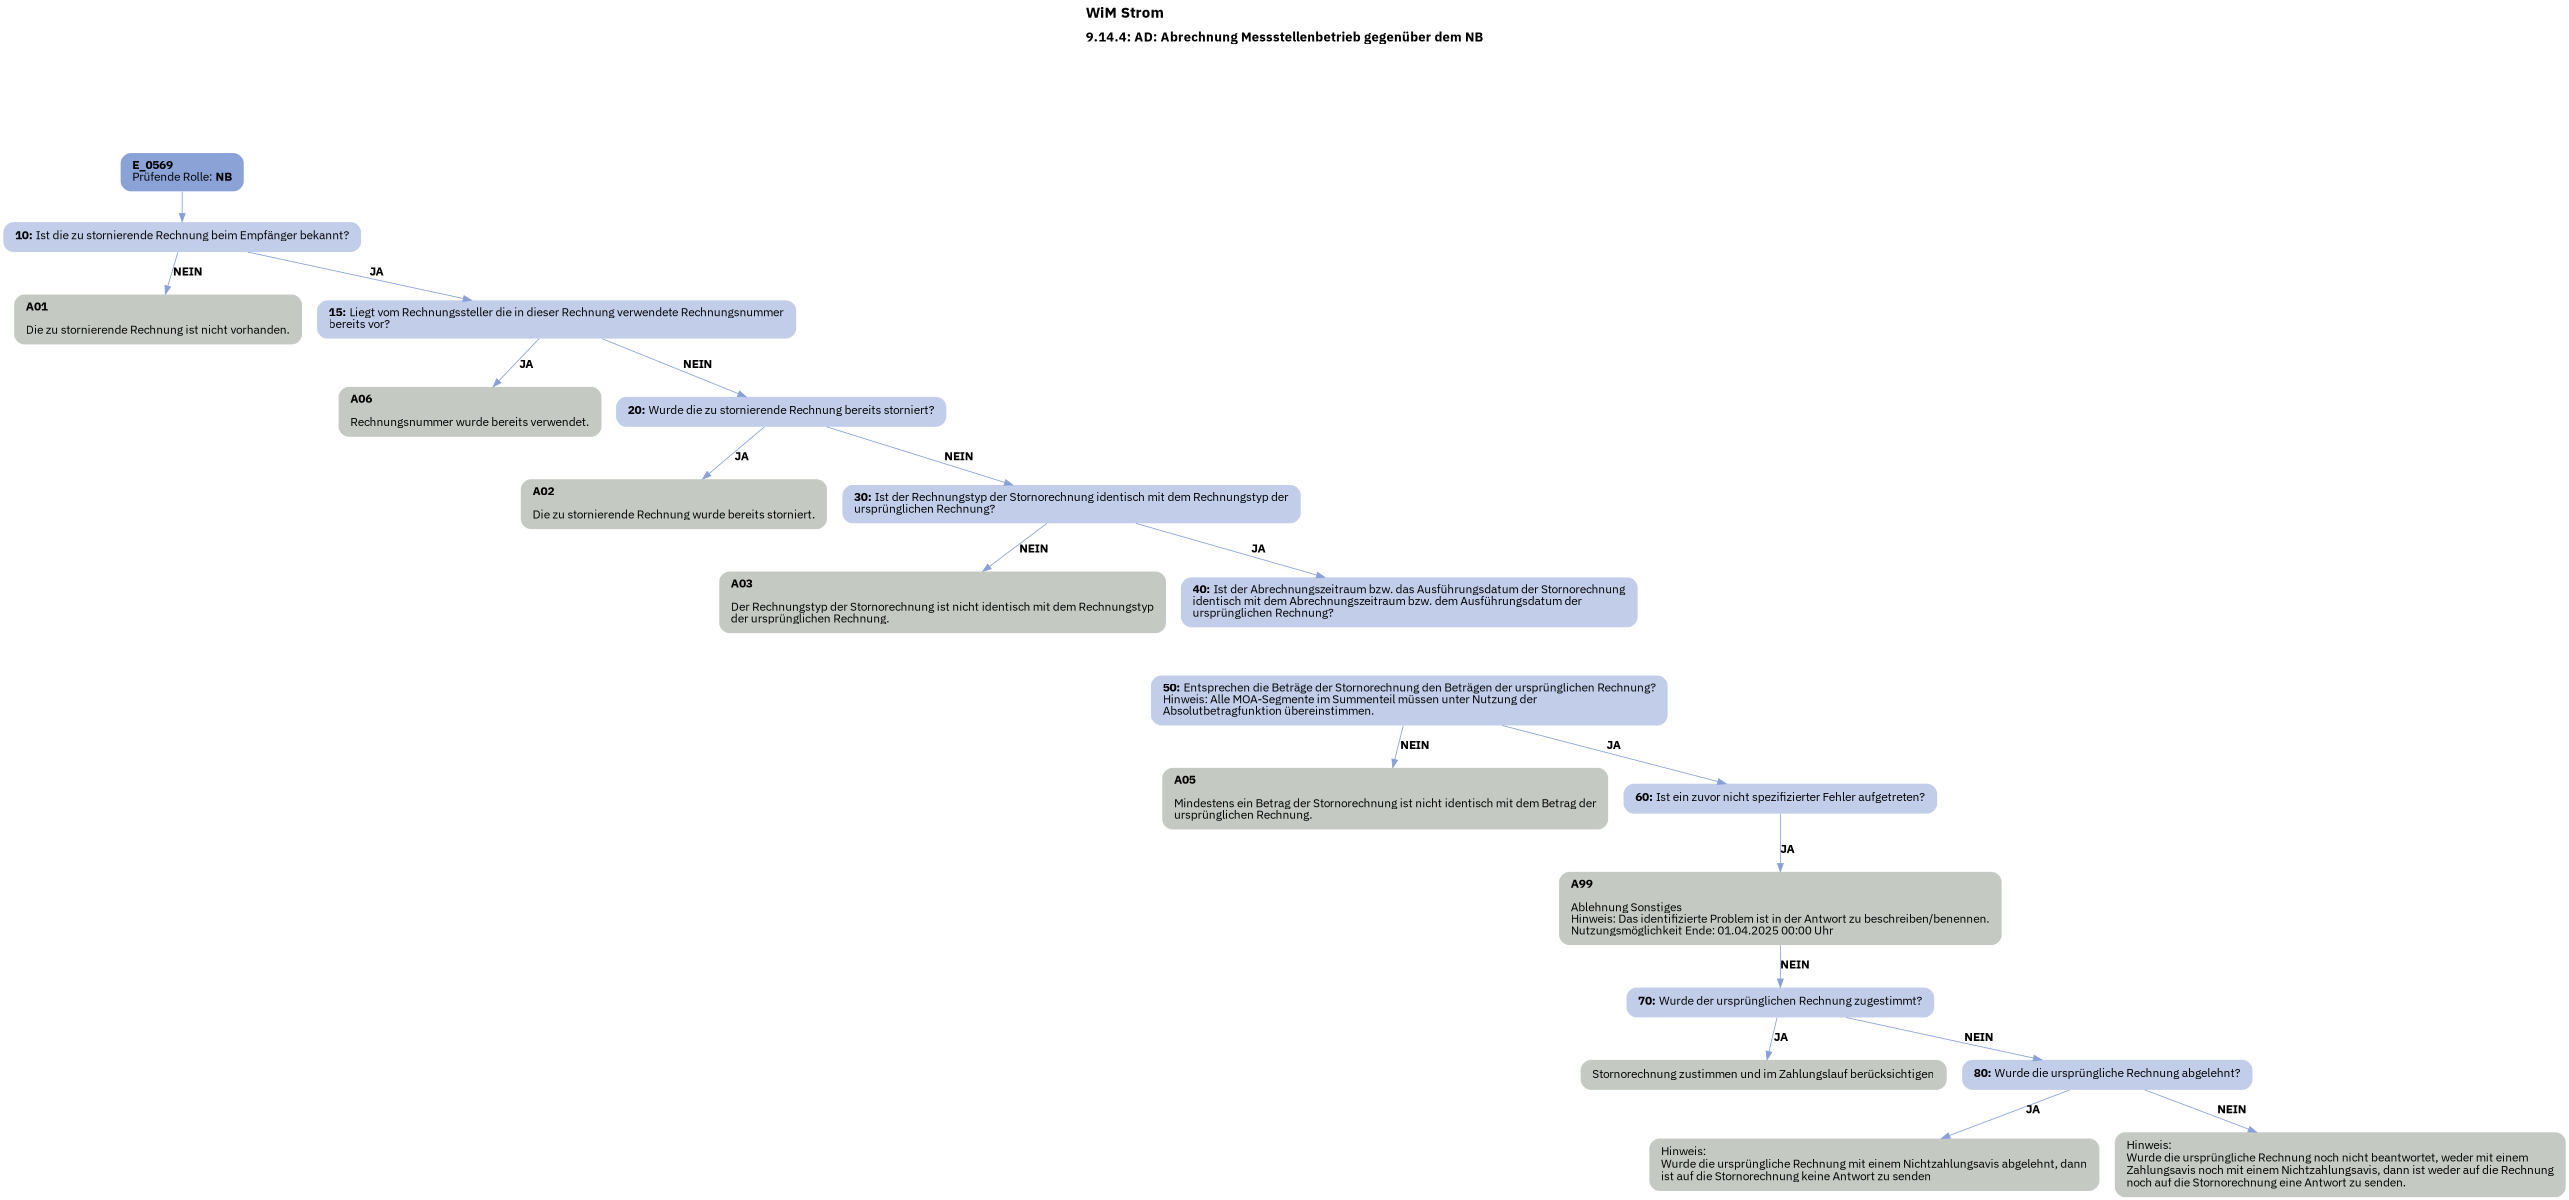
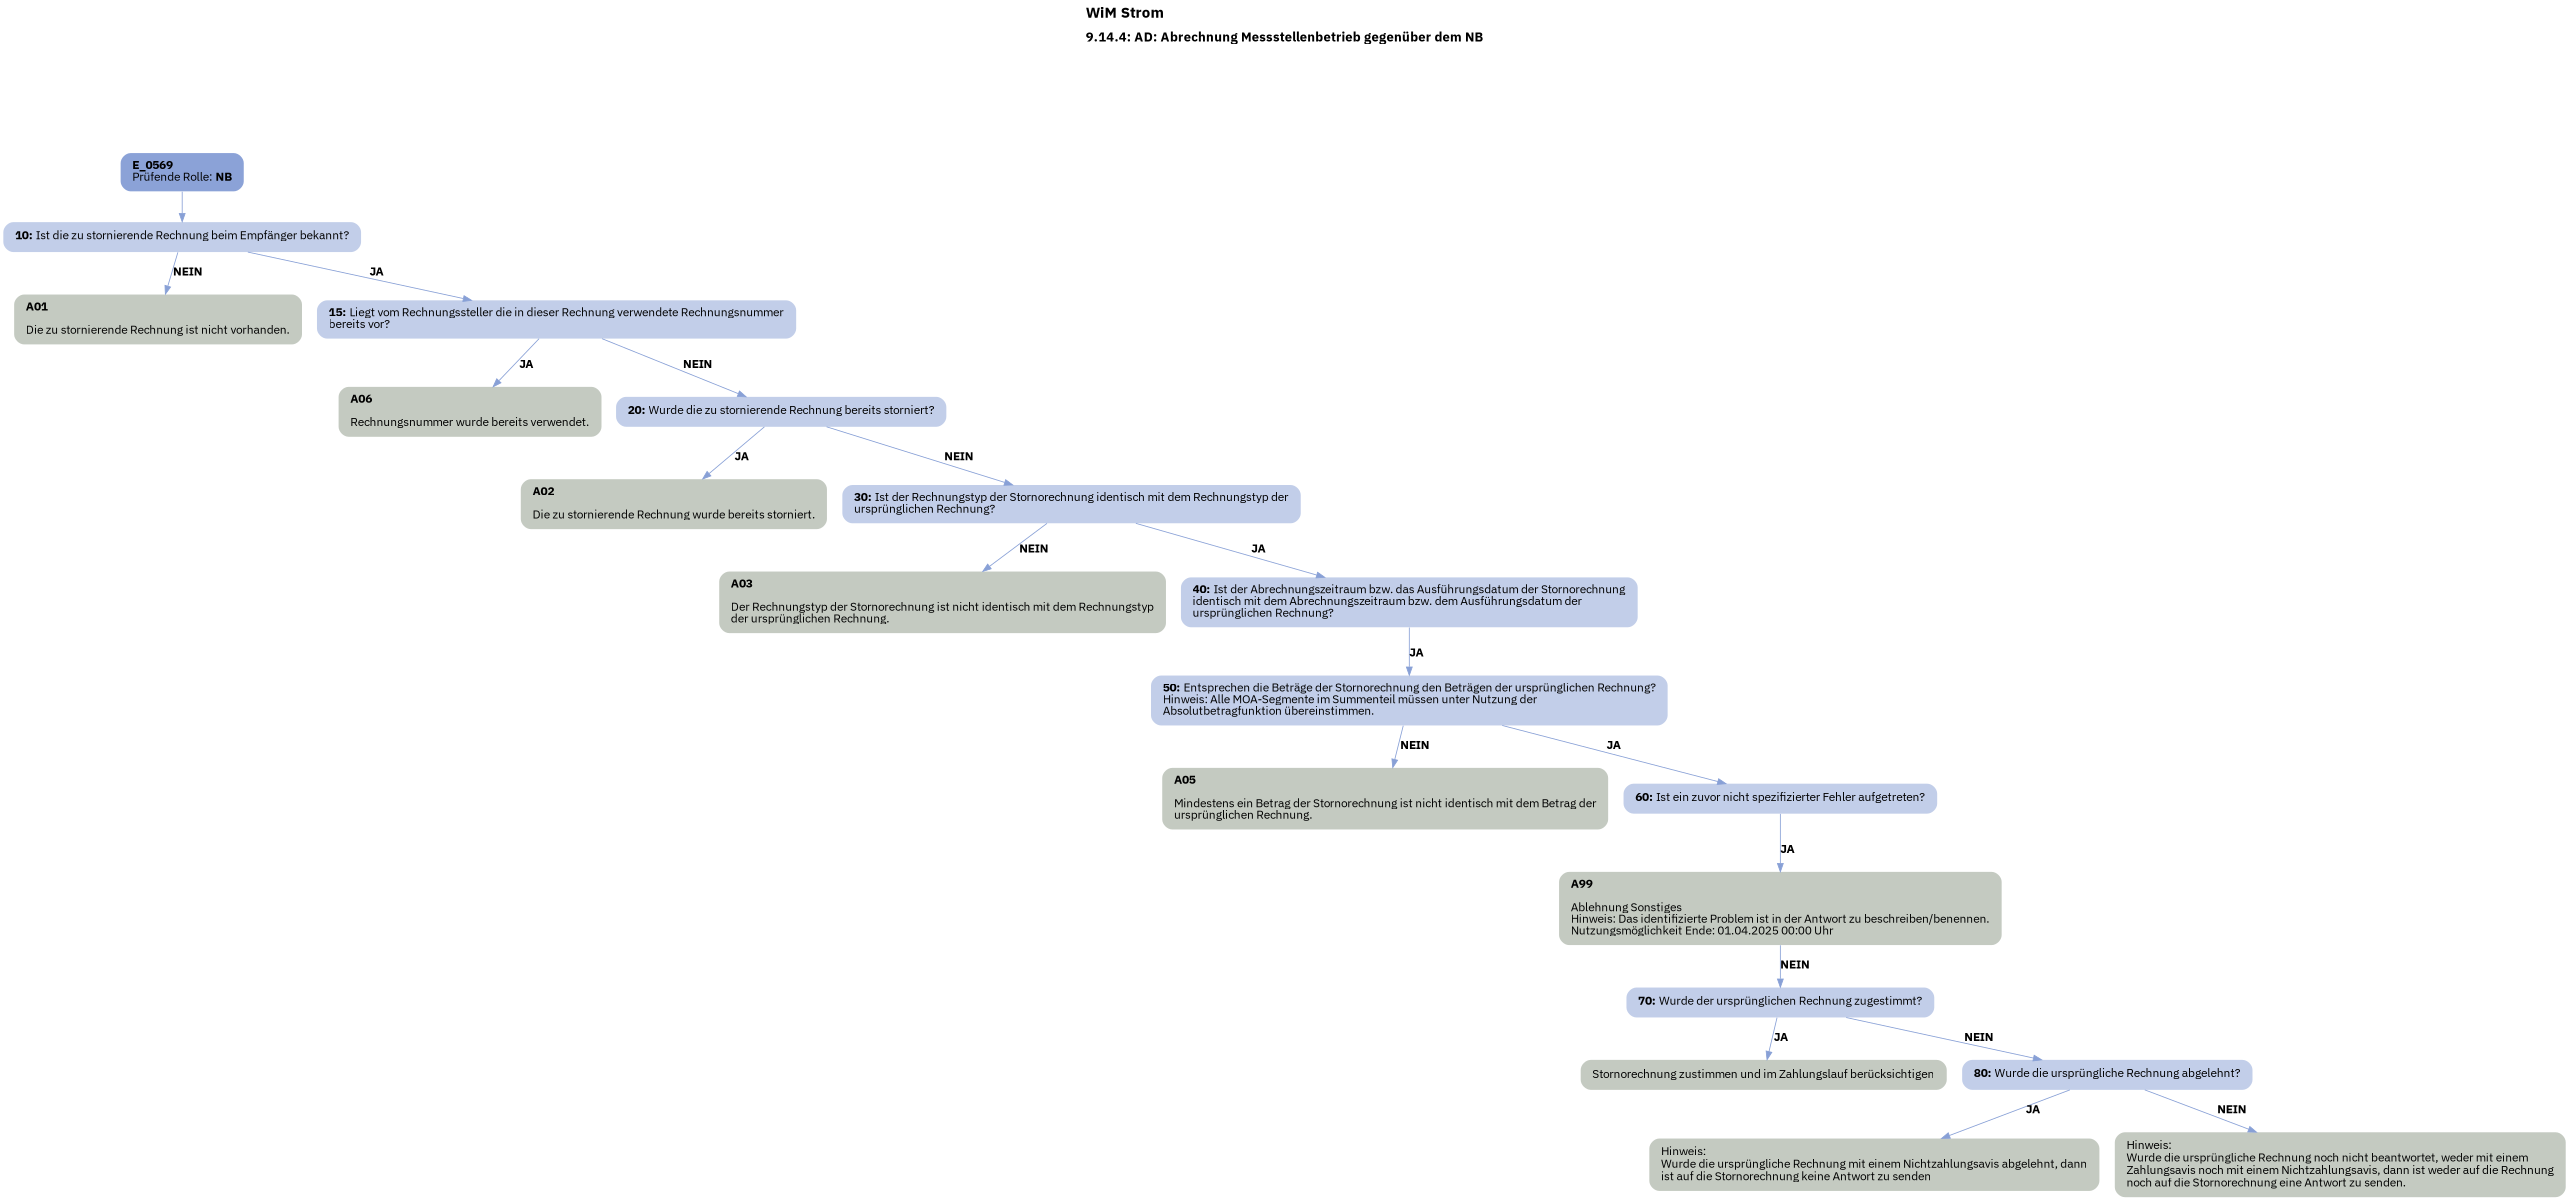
none -> (1409, 647)
